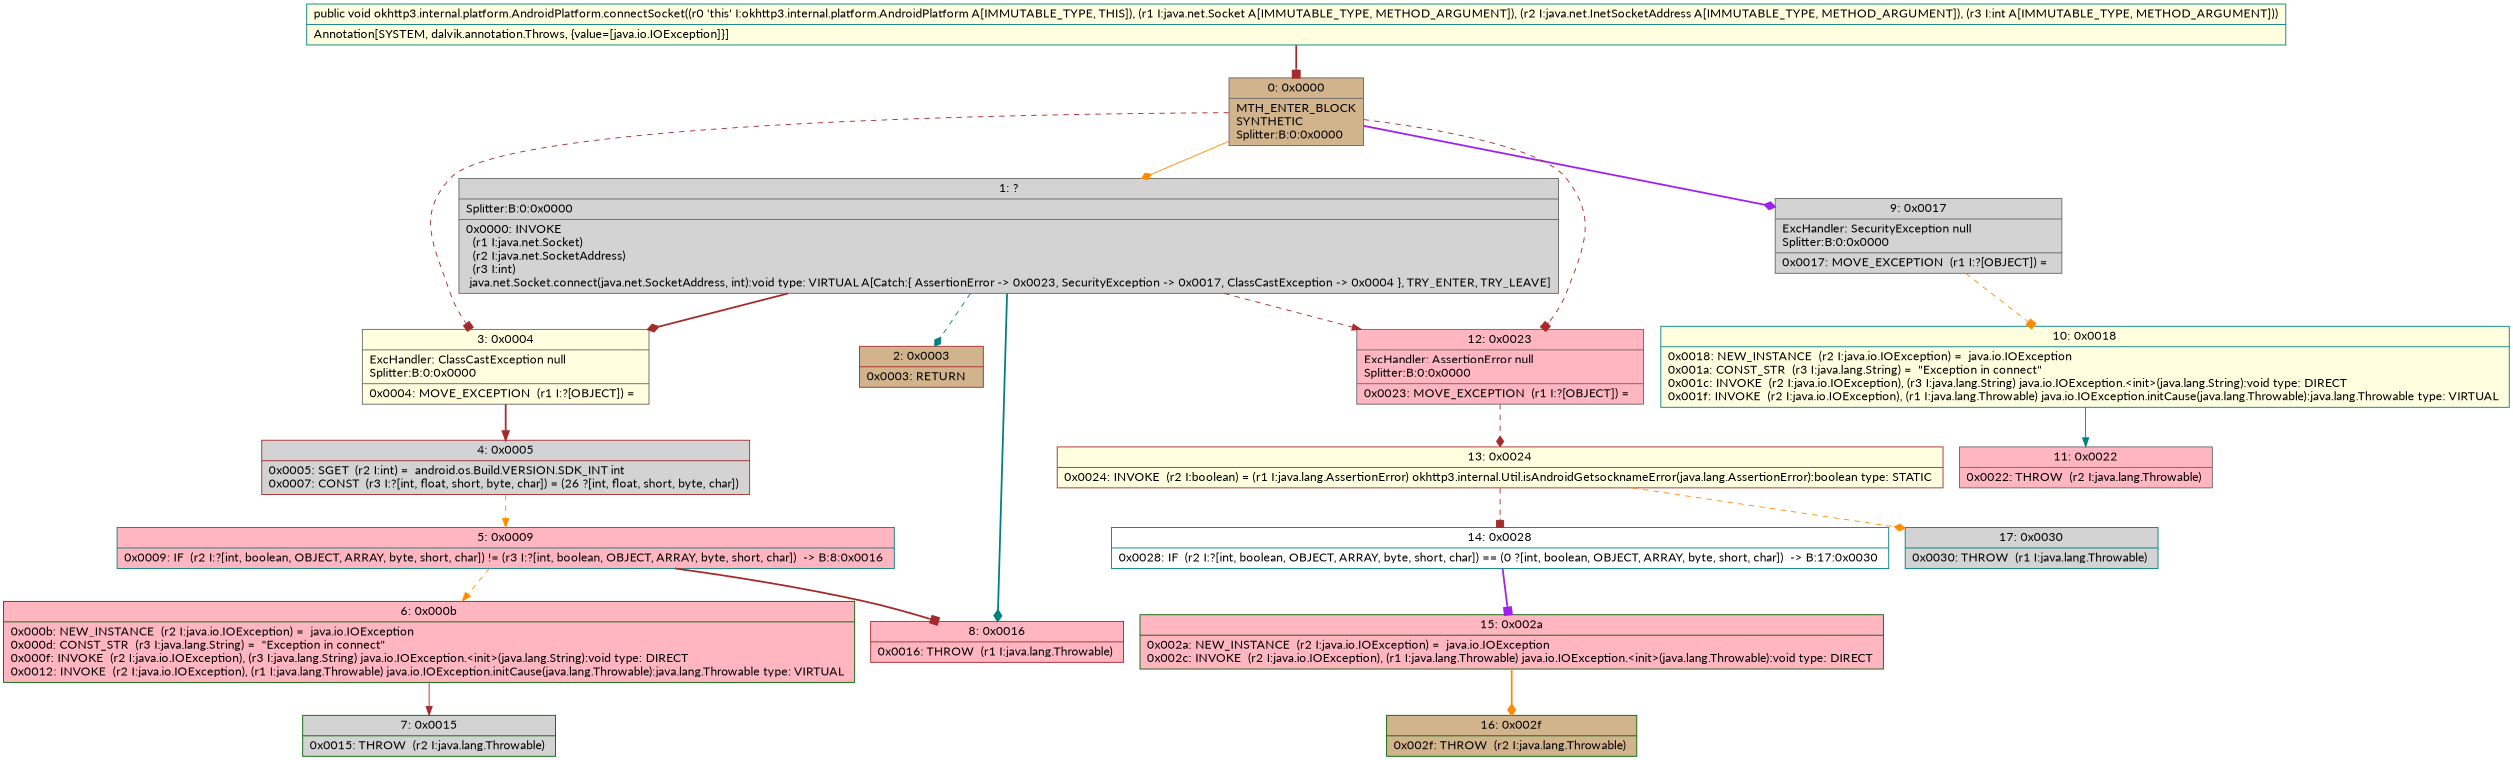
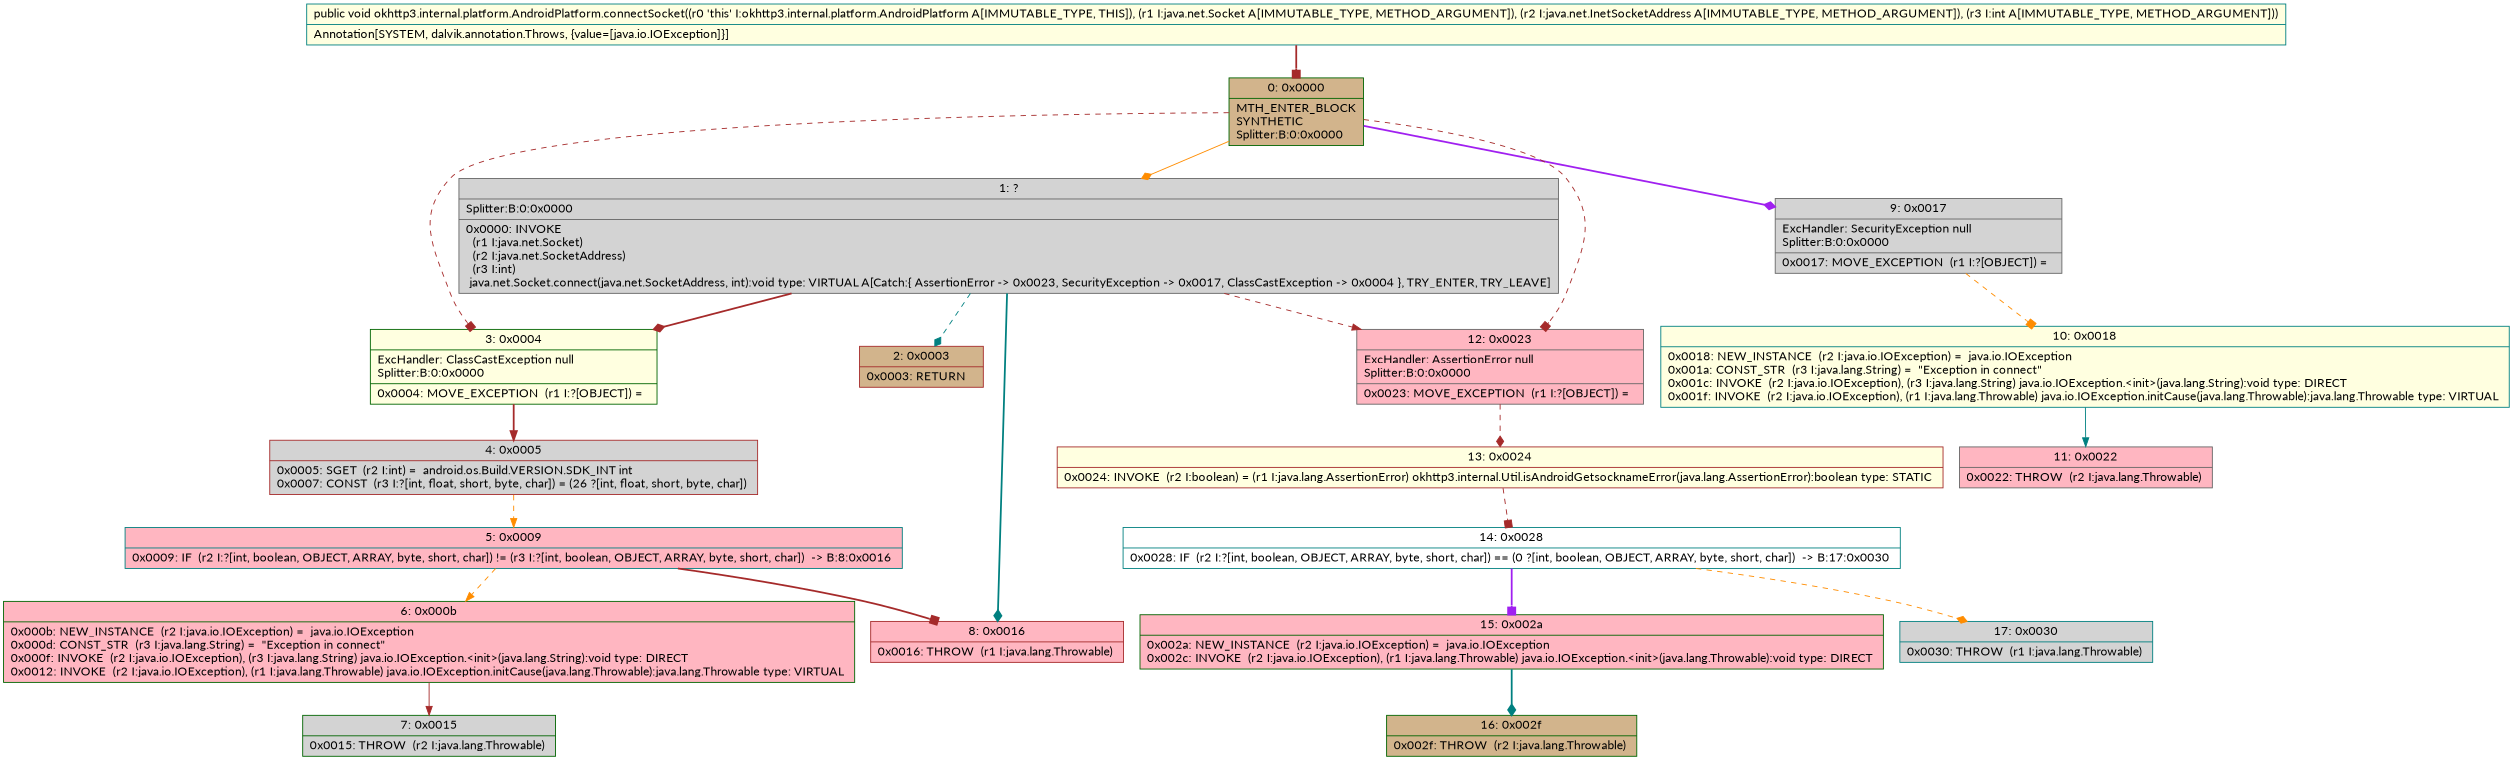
(1296, 112) -> (1296, 112)
(506, 367) -> (514, 367)
(1763, 507) -> (1827, 589)
(1512, 687) -> (1512, 687)
